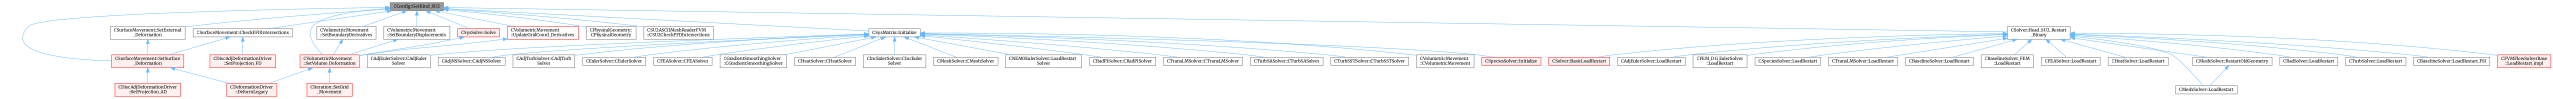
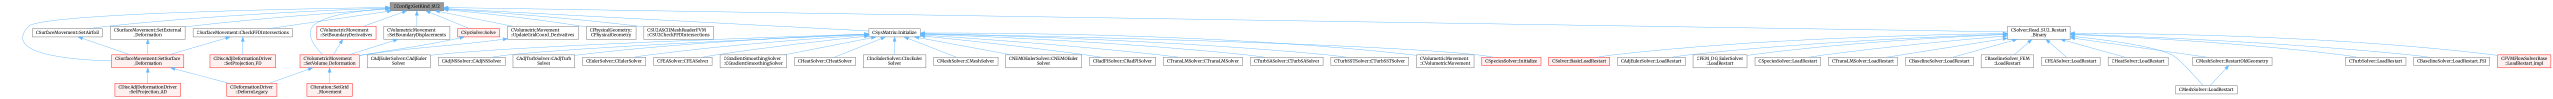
none -> (67, 33)
(346, 33) -> (346, 33)
(543, 33) -> (543, 33)
(1044, 61) -> (1044, 61)
(2309, 61) -> none
